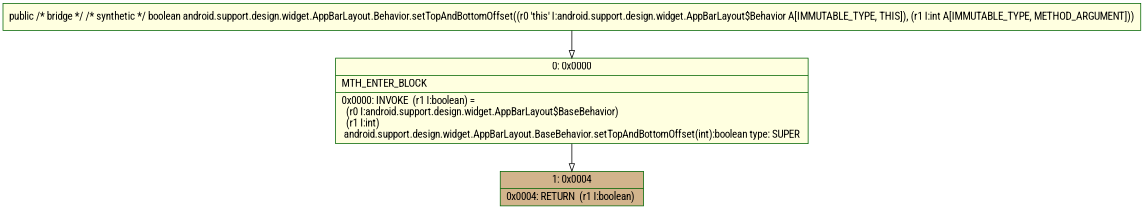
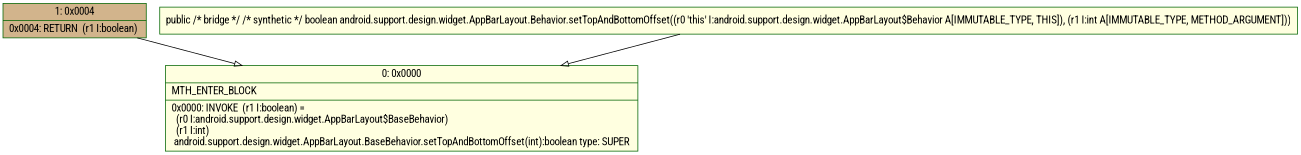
(572, 154) -> (186, 51)
